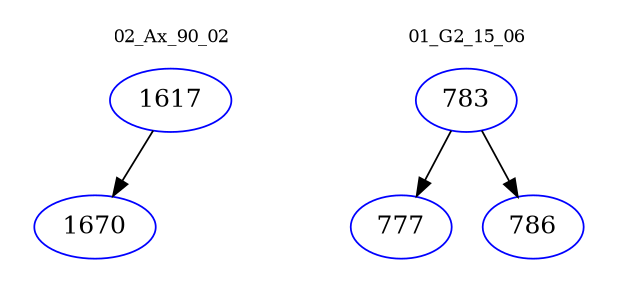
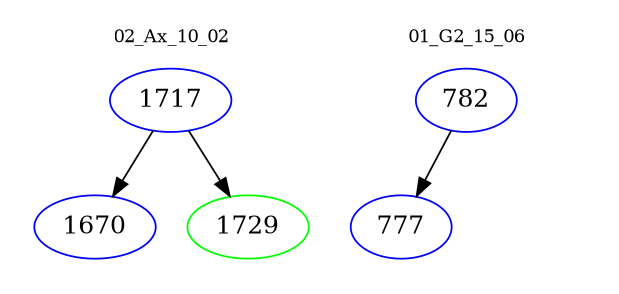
(172, 38) -> (172, 38)
(171, 100) -> (171, 100)
(466, 100) -> (466, 100)
none -> (248, 227)
(533, 227) -> none
